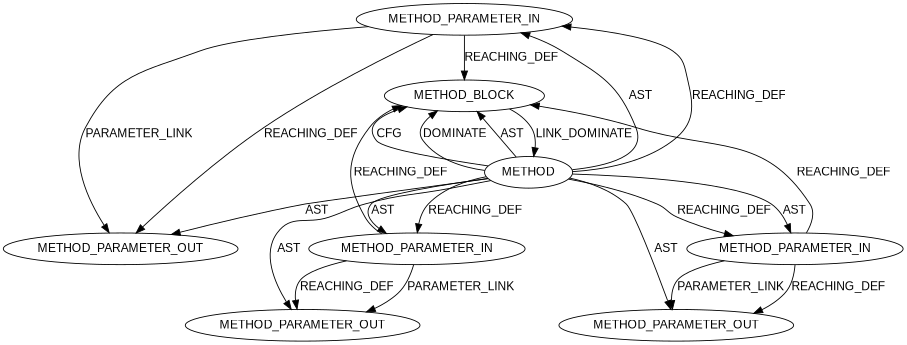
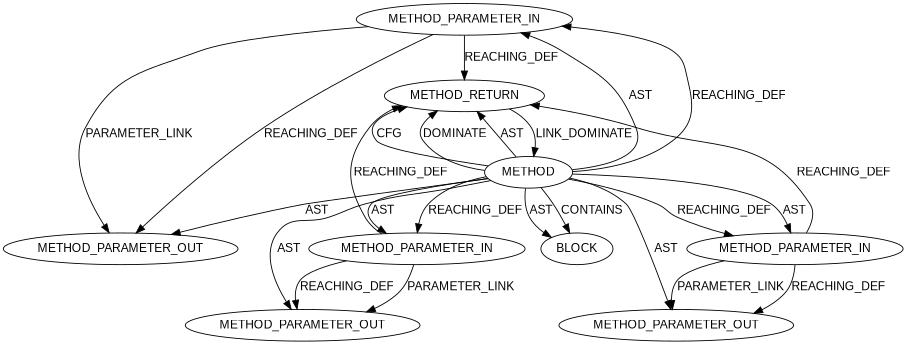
(464, 96) -> (464, 96)
none -> (577, 249)
